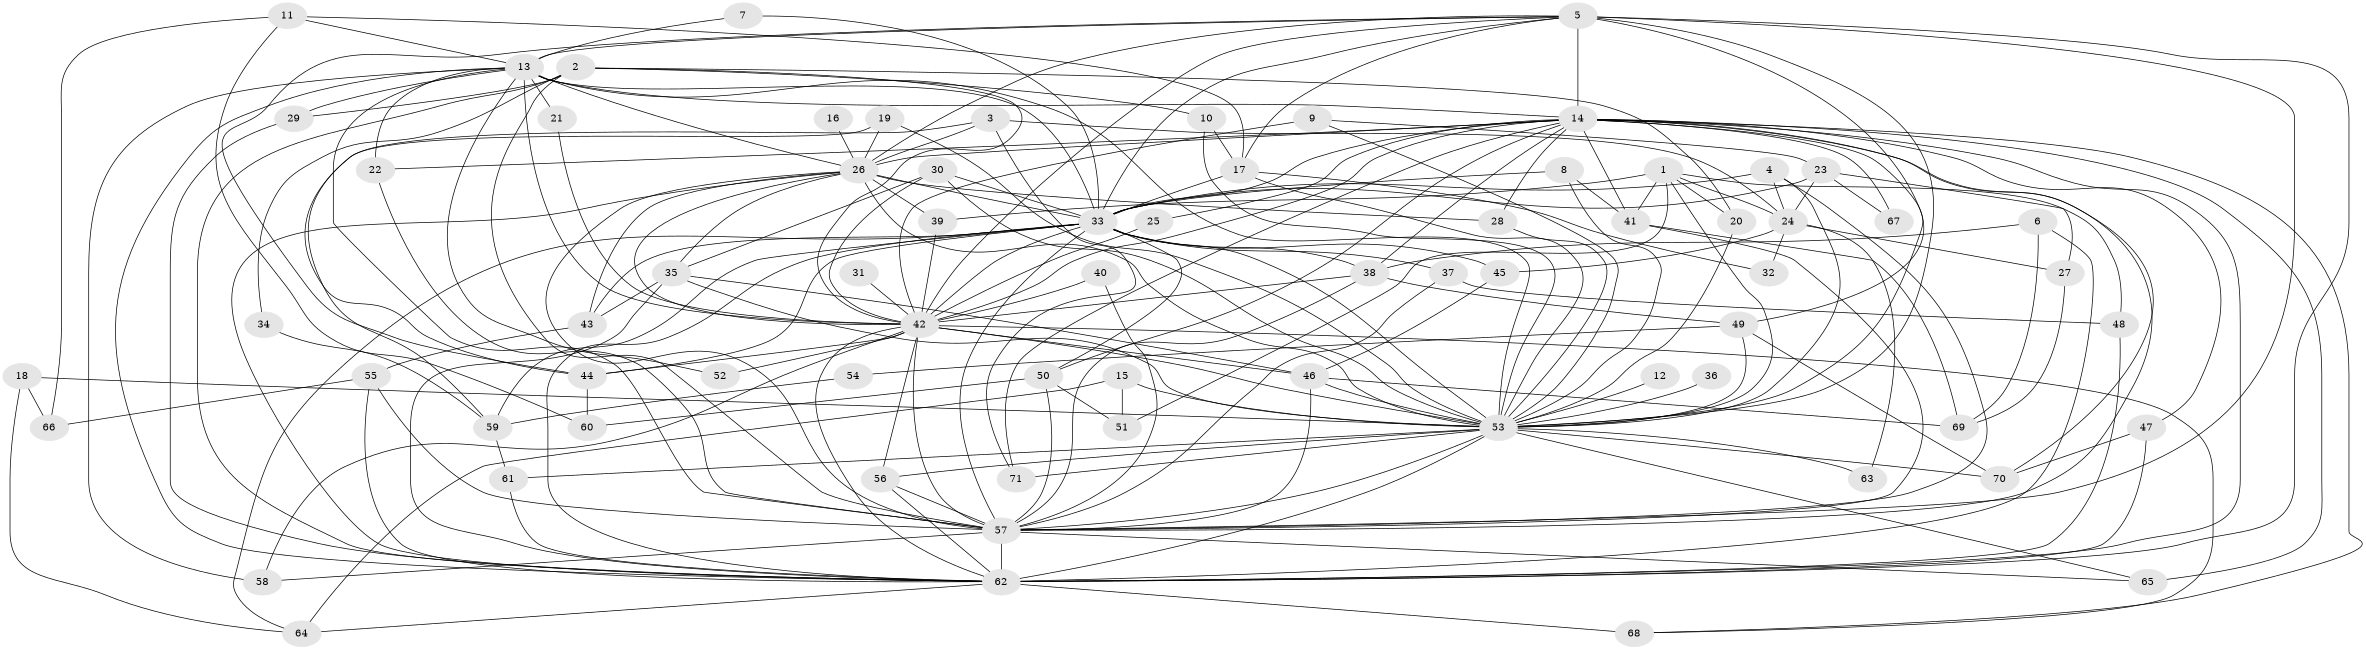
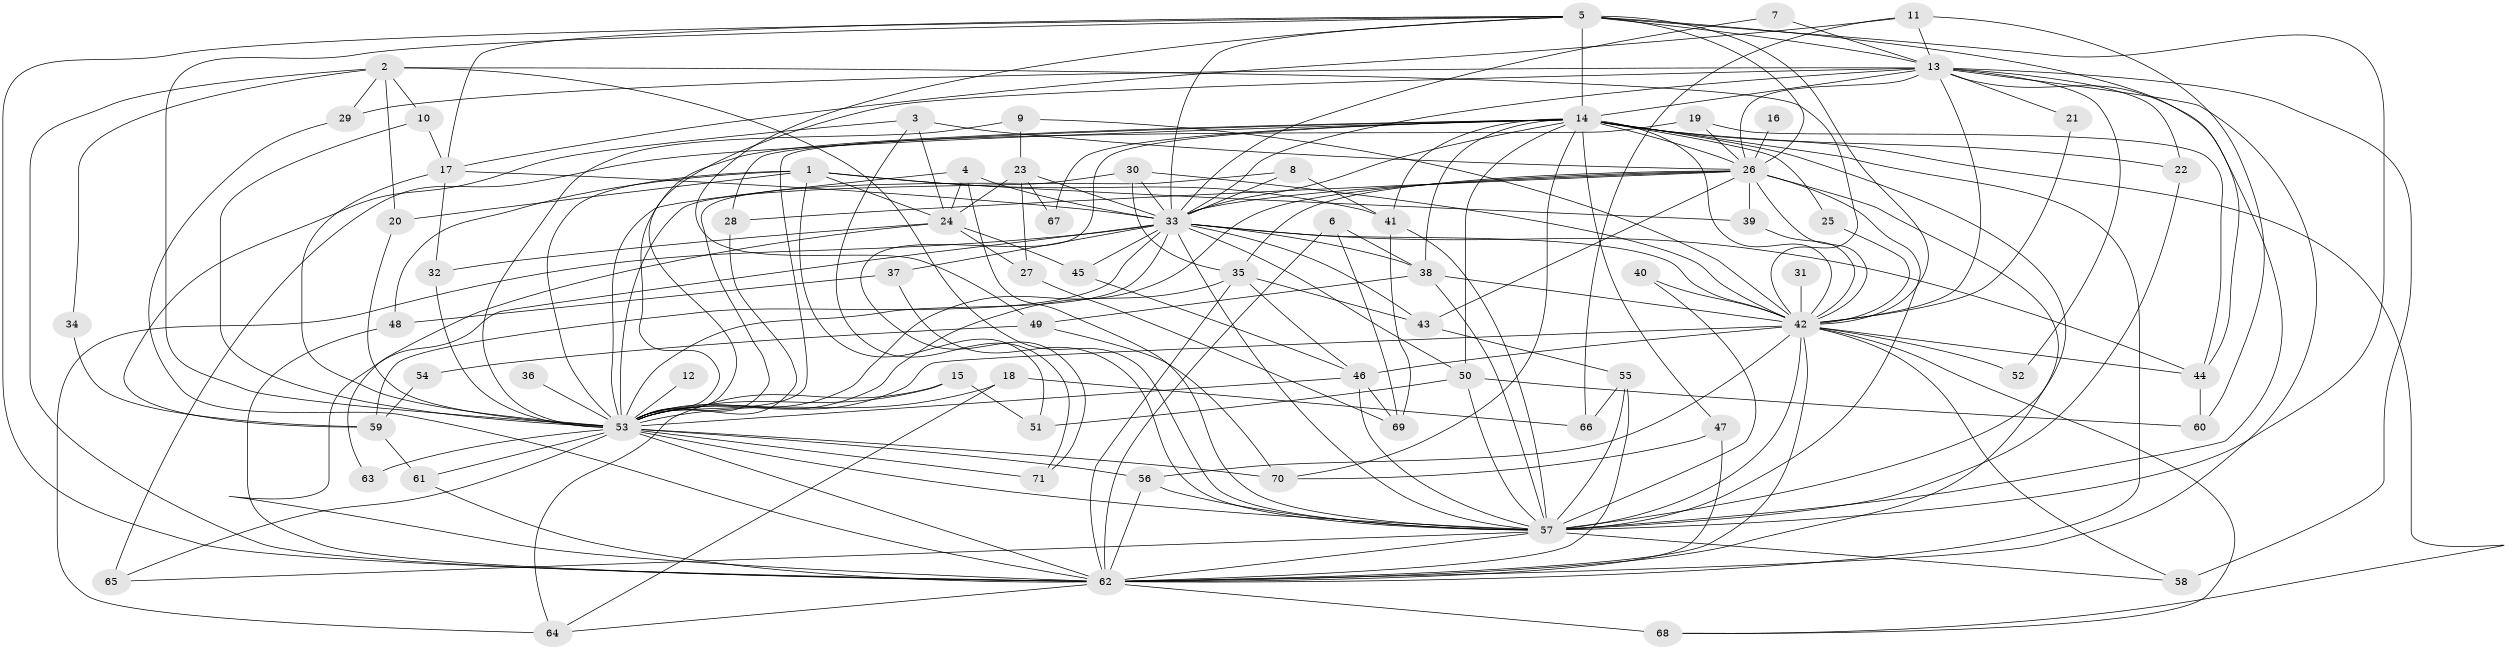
(1657, 417) -> (486, 395)
